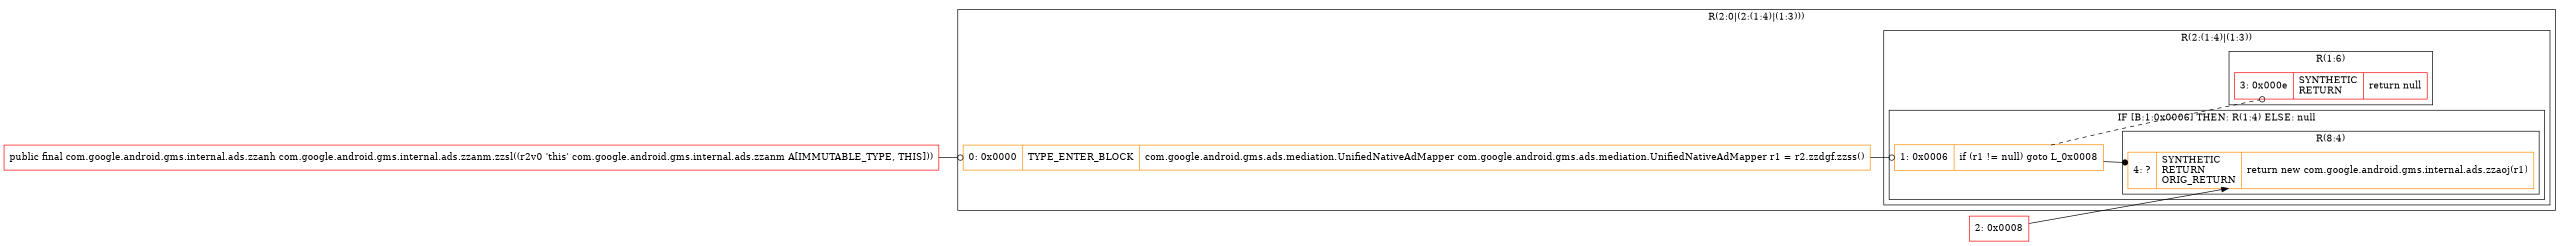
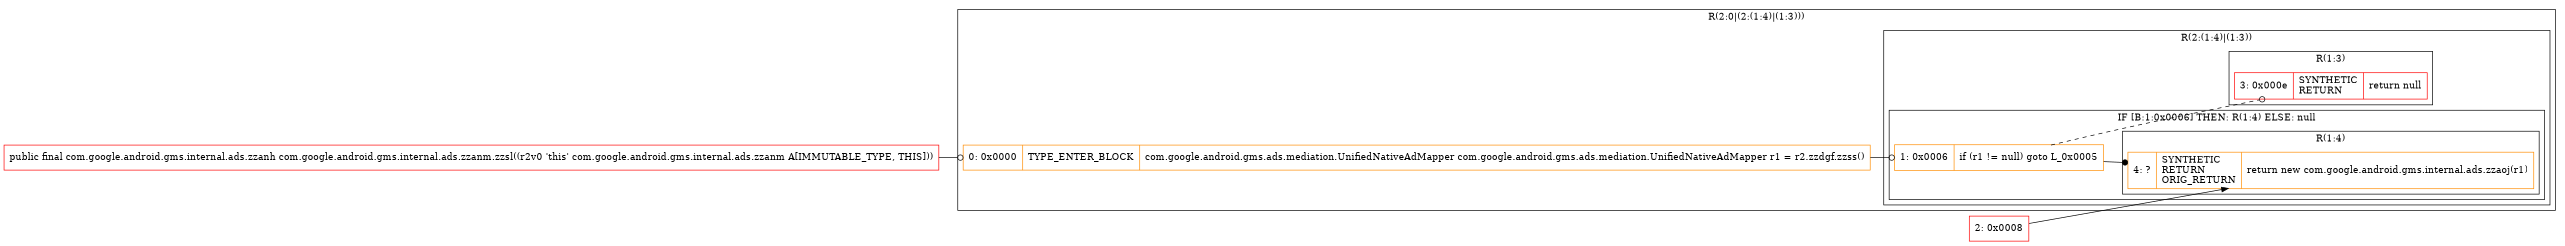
(2331, 59) -> (2331, 59)
(2331, 139) -> (2331, 139)
(2029, 157) -> (2029, 157)
